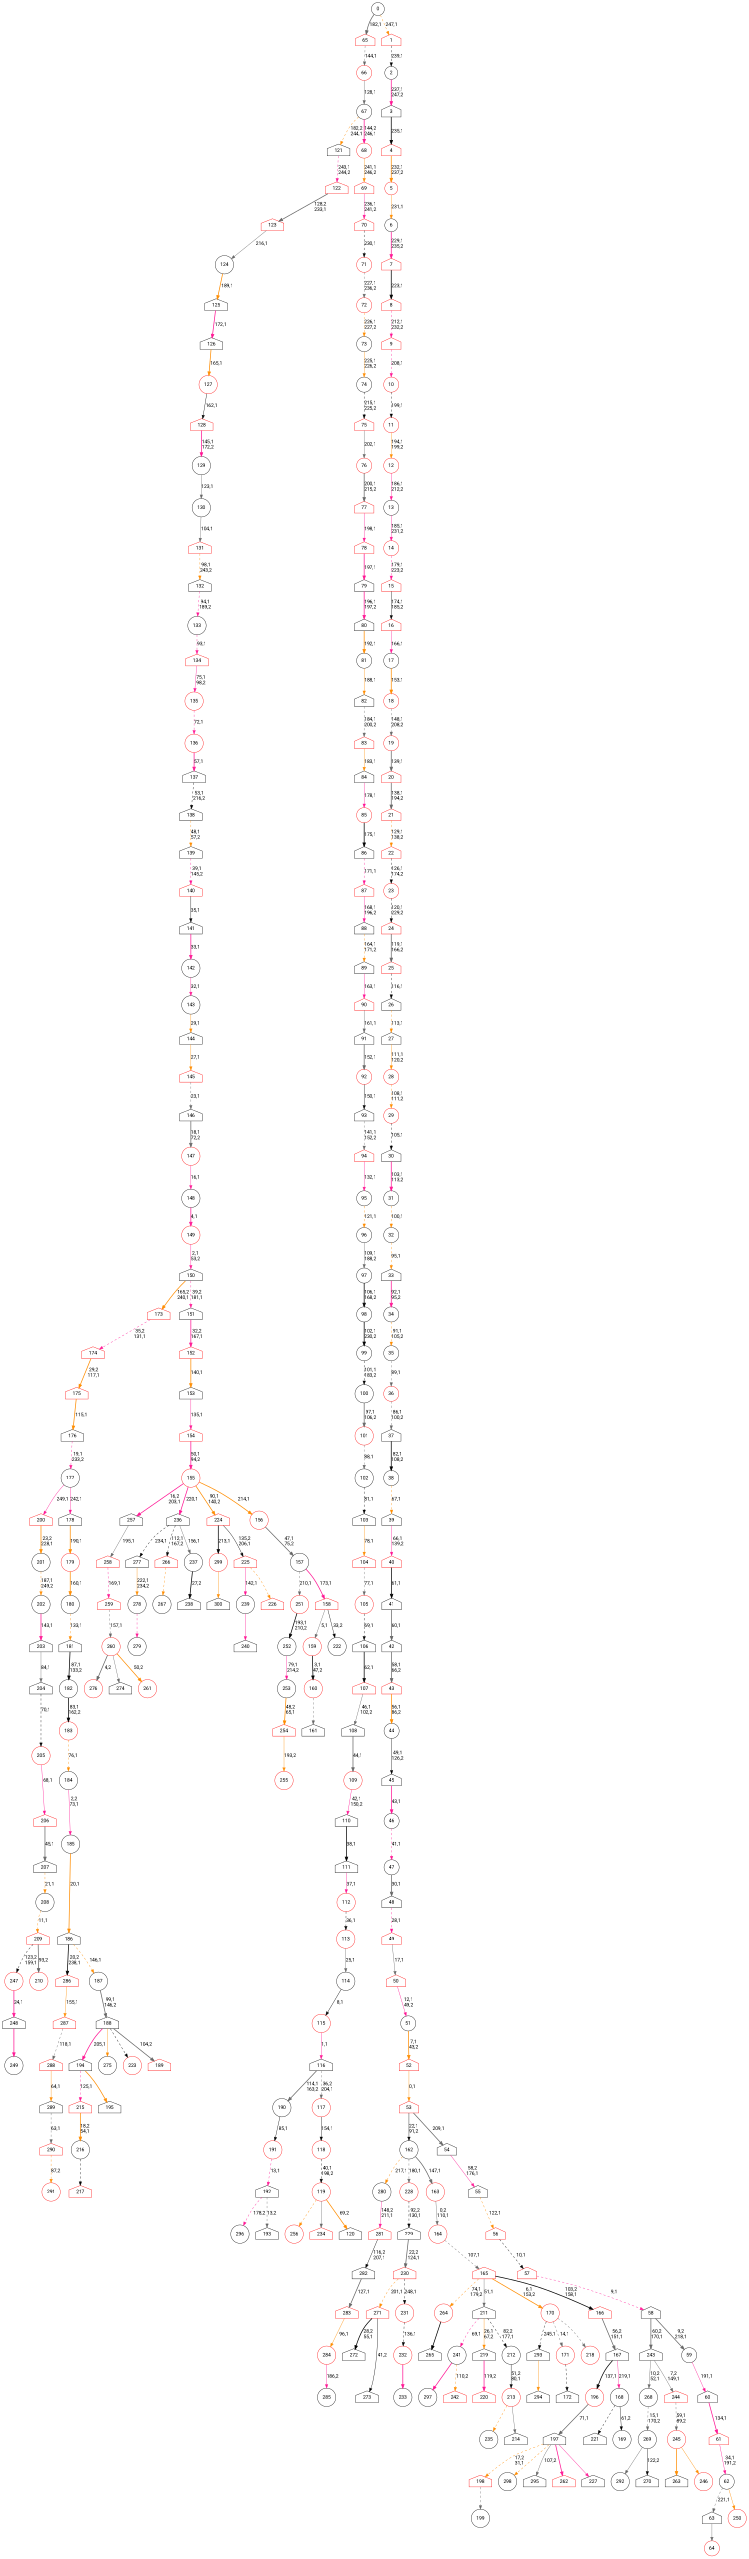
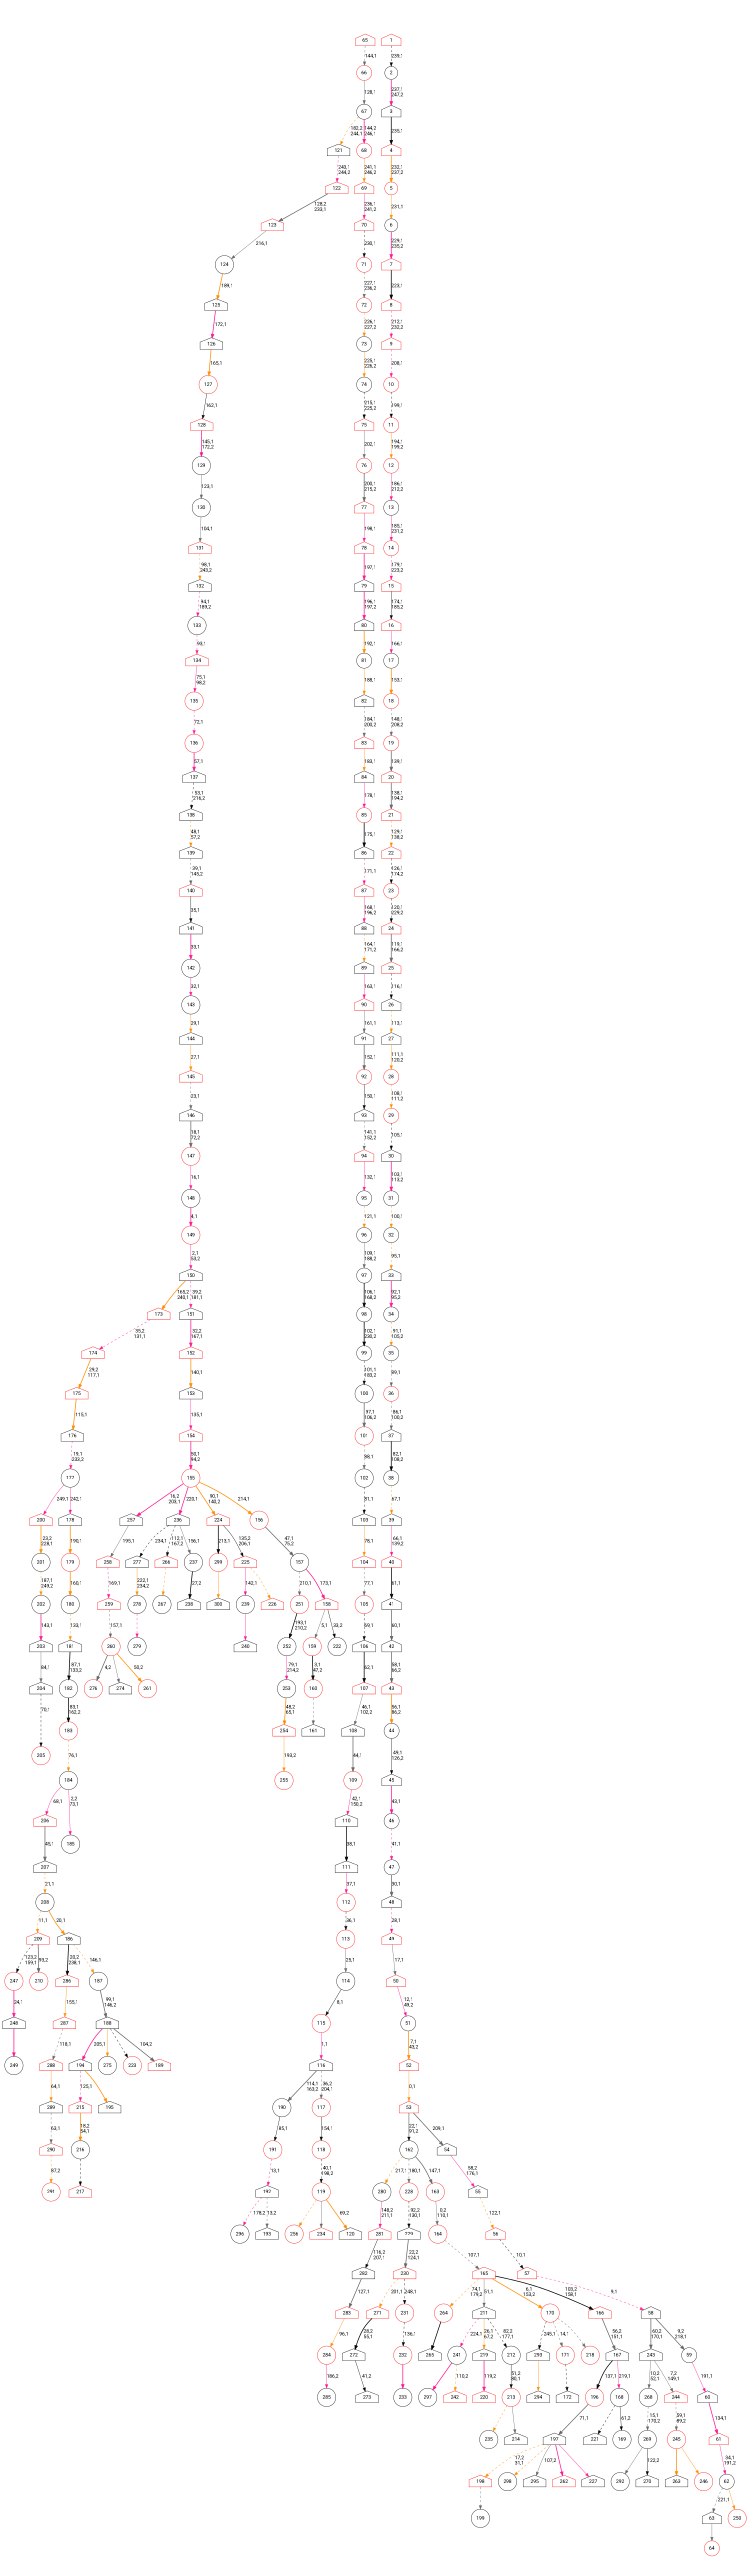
(378, 9) -> none
(191, 870) -> (191, 870)
(43, 1788) -> (52, 1798)
(70, 1891) -> (55, 1921)
(476, 2334) -> (476, 2334)
(377, 2354) -> (360, 2374)
